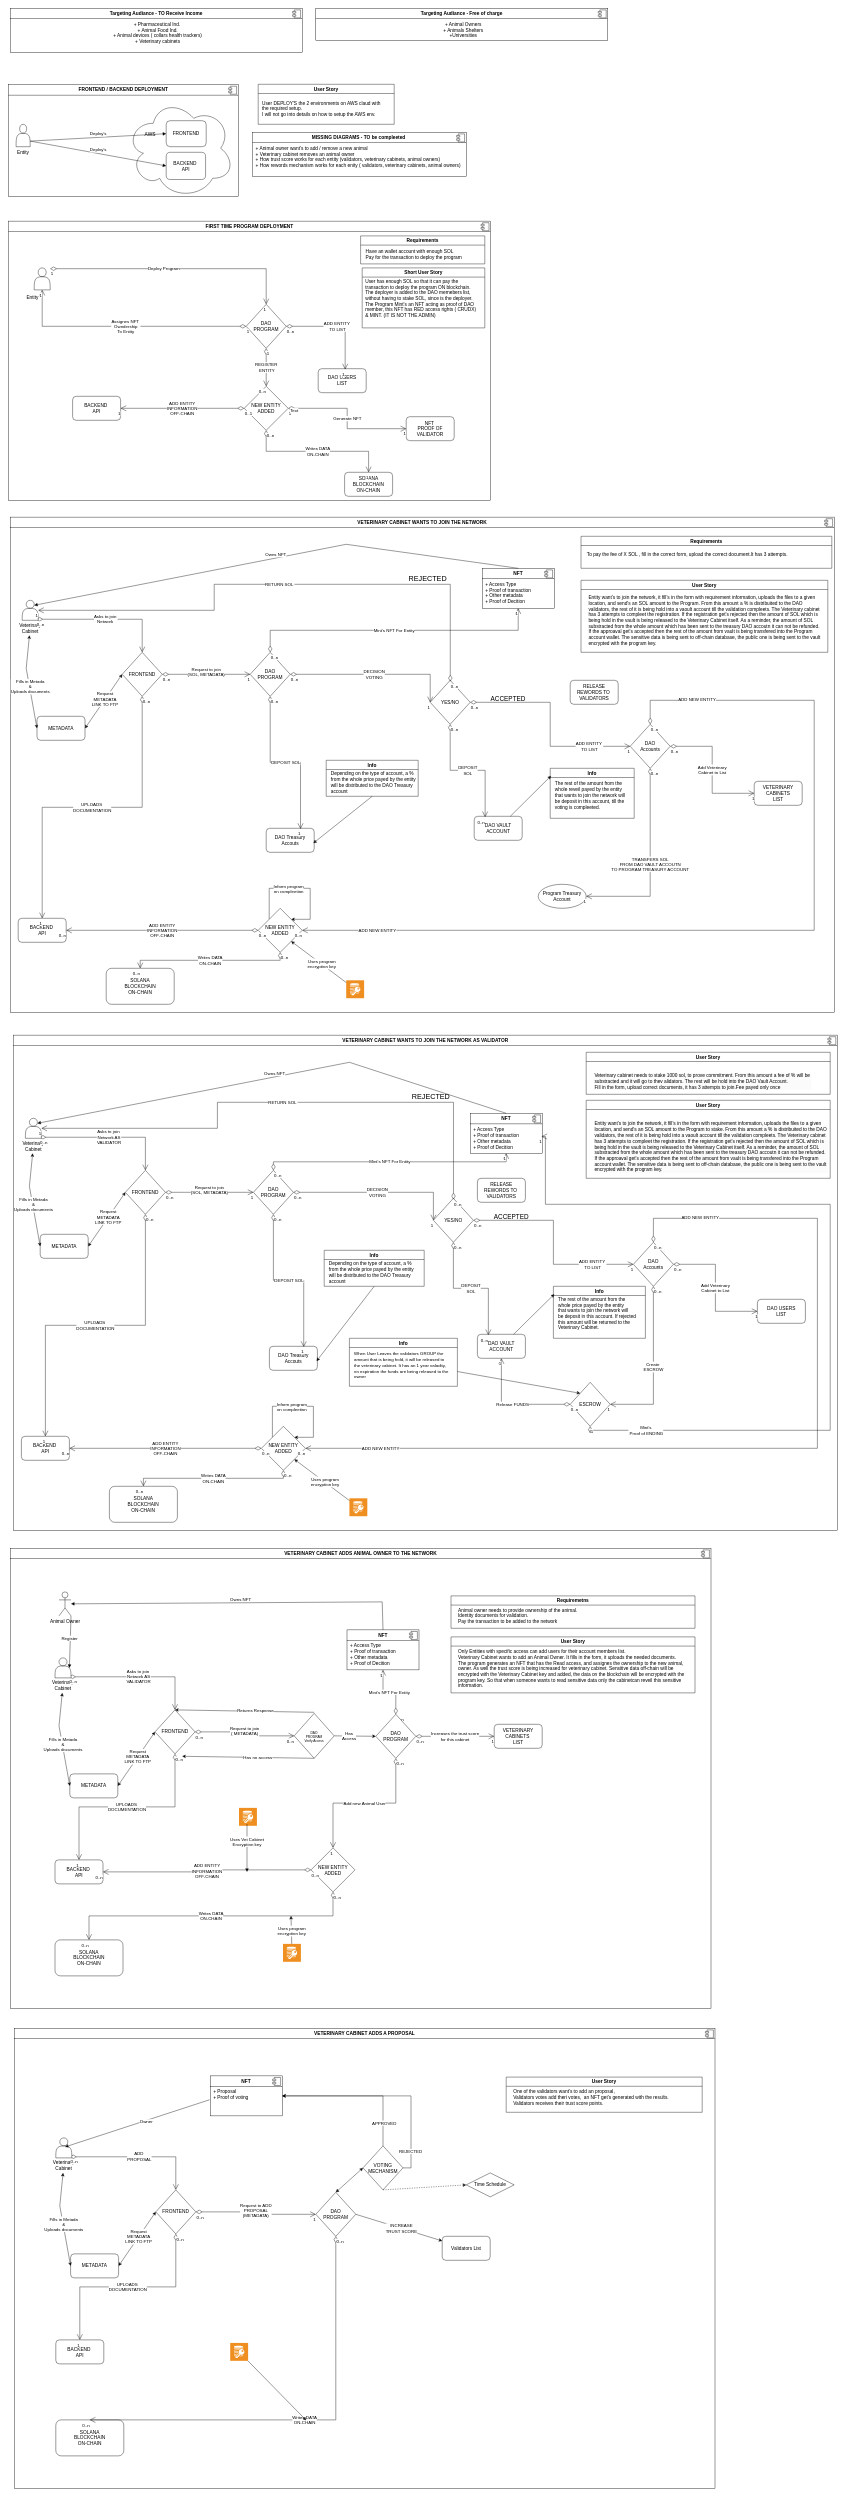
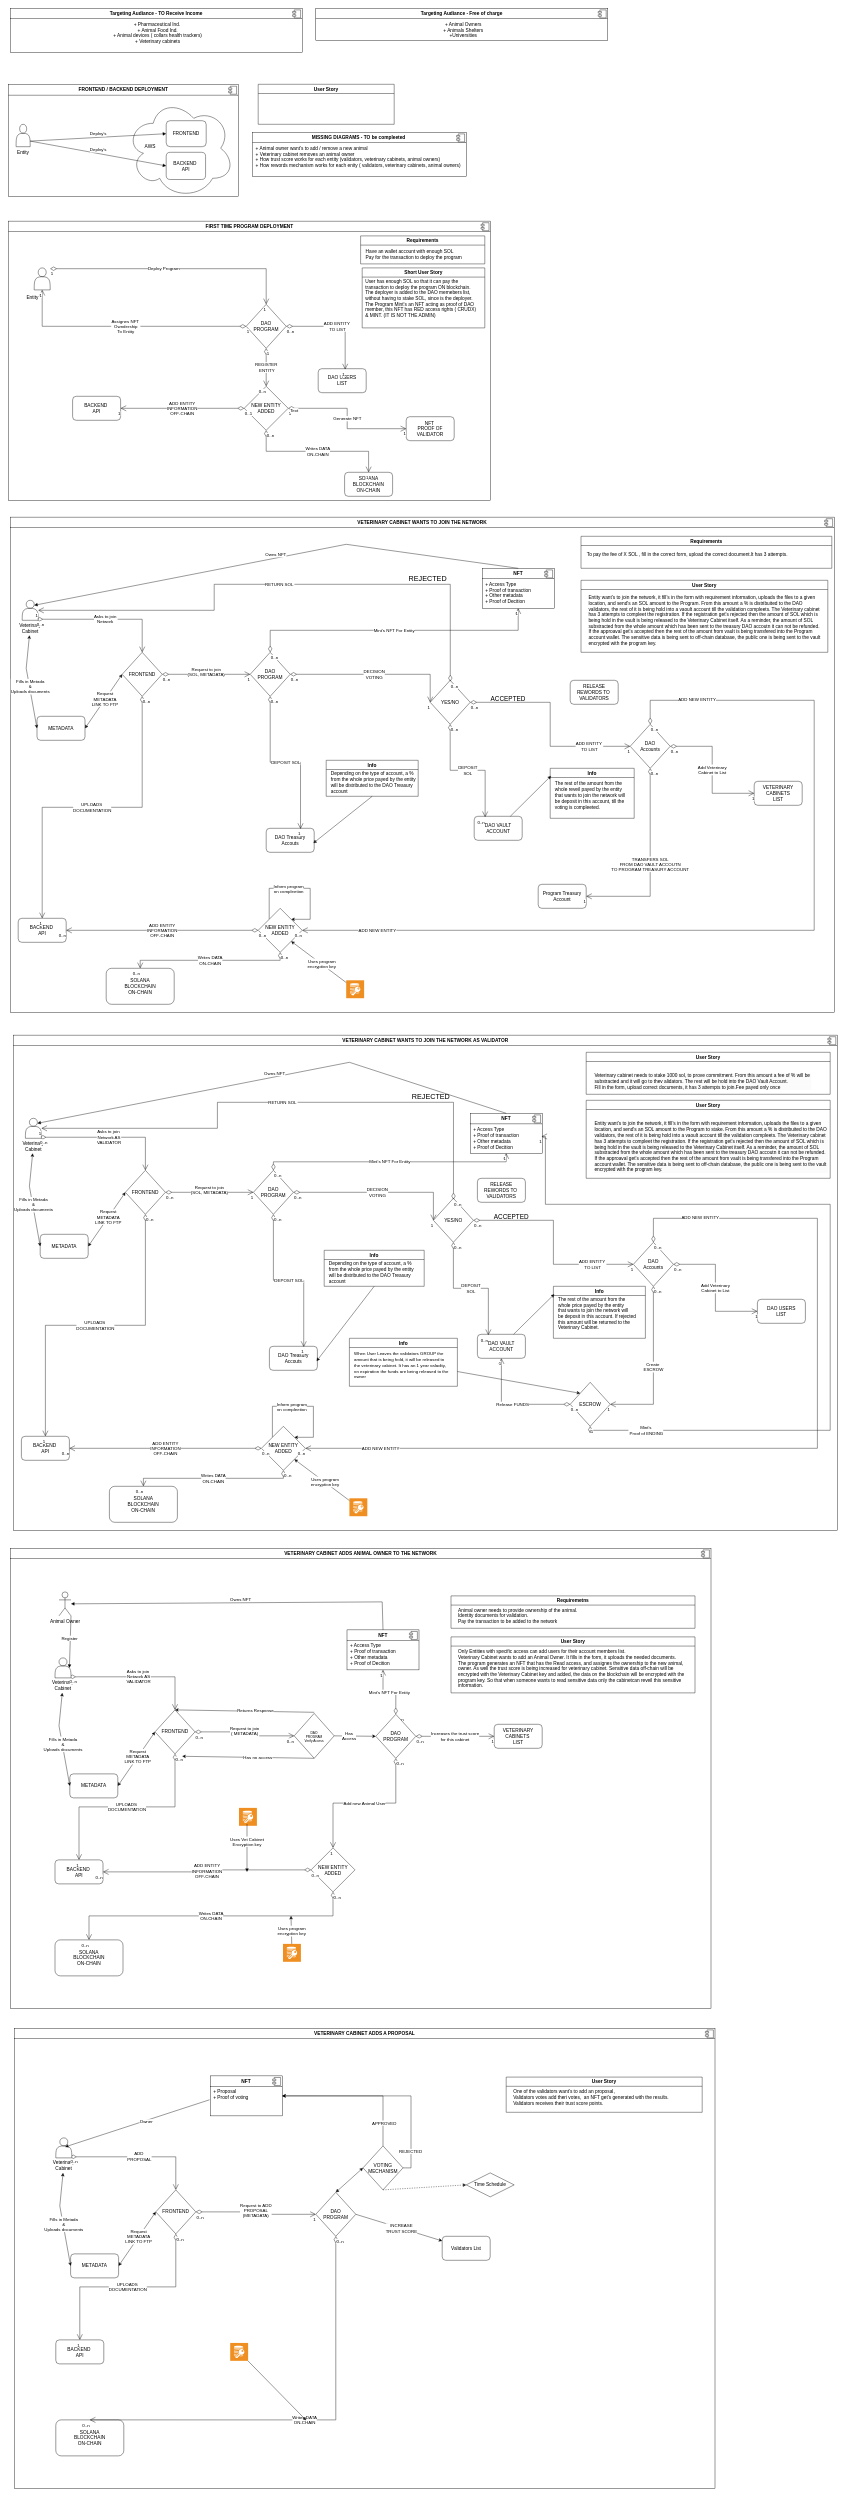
(325, 109) -> none
(150, 134) -> (150, 146)
(562, 896) -> (562, 896)
